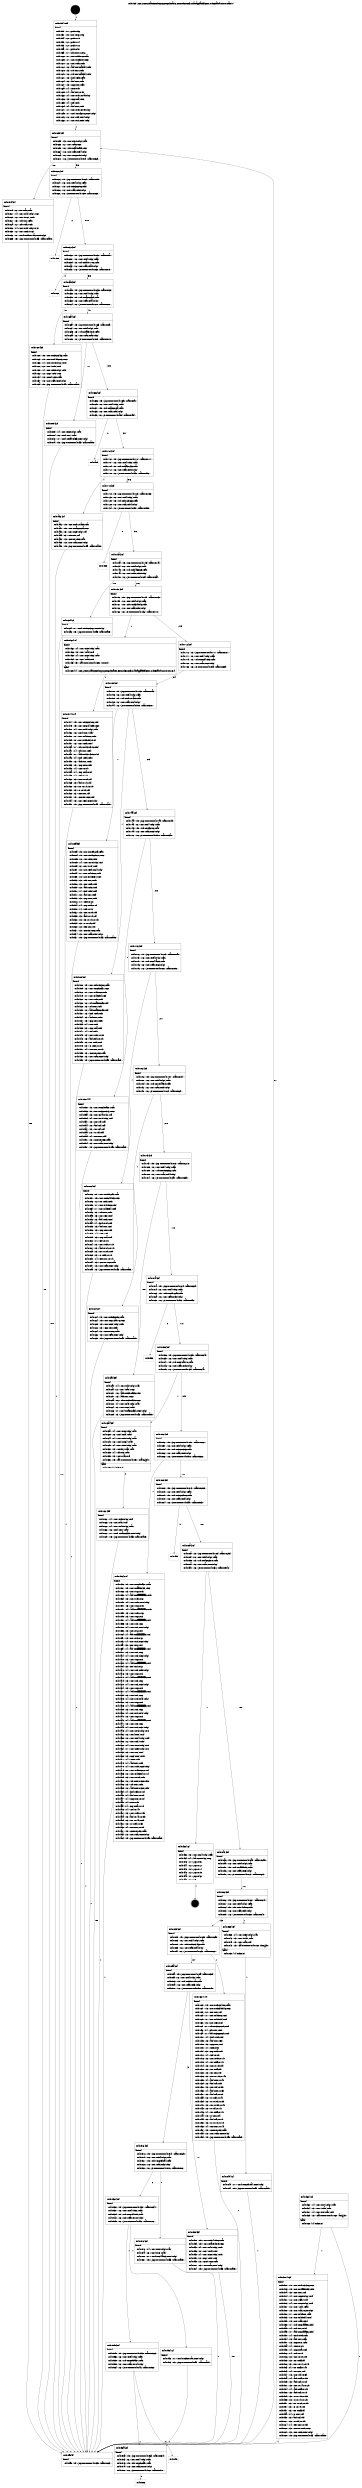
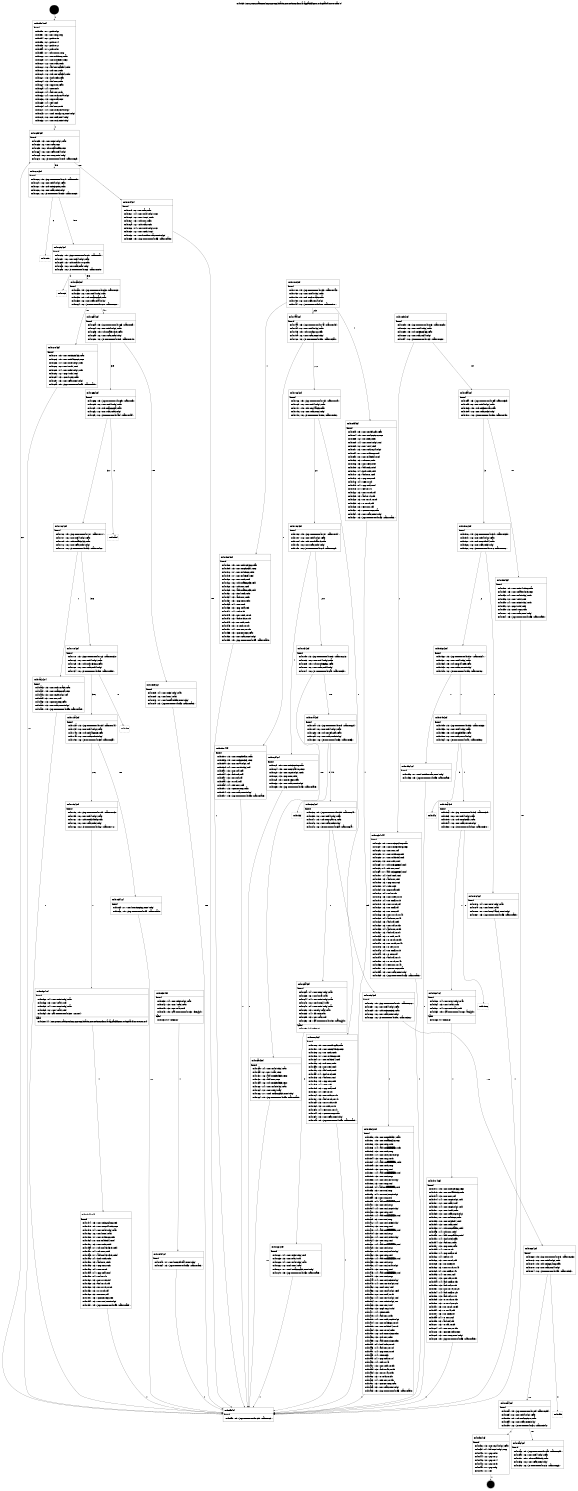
(204, 656) -> none
(242, 1904) -> none
(346, 2414) -> (454, 909)
